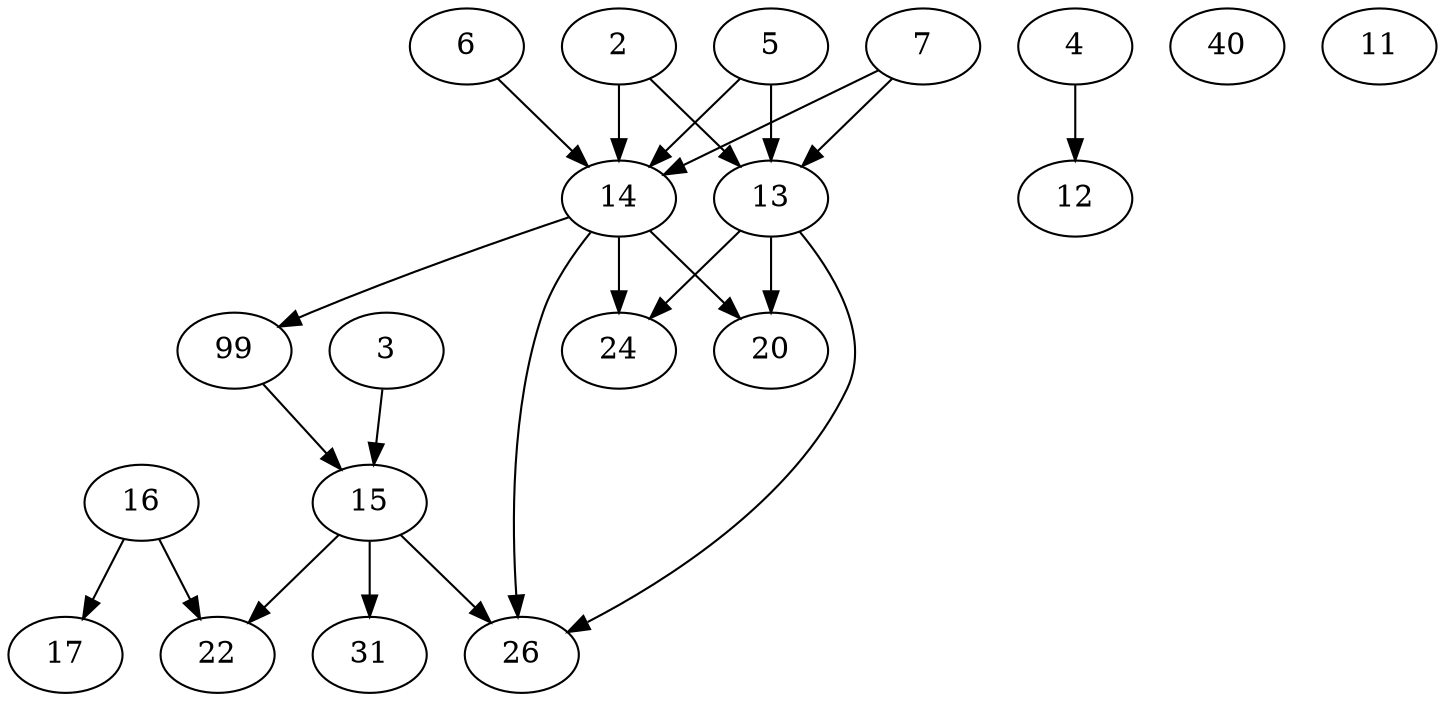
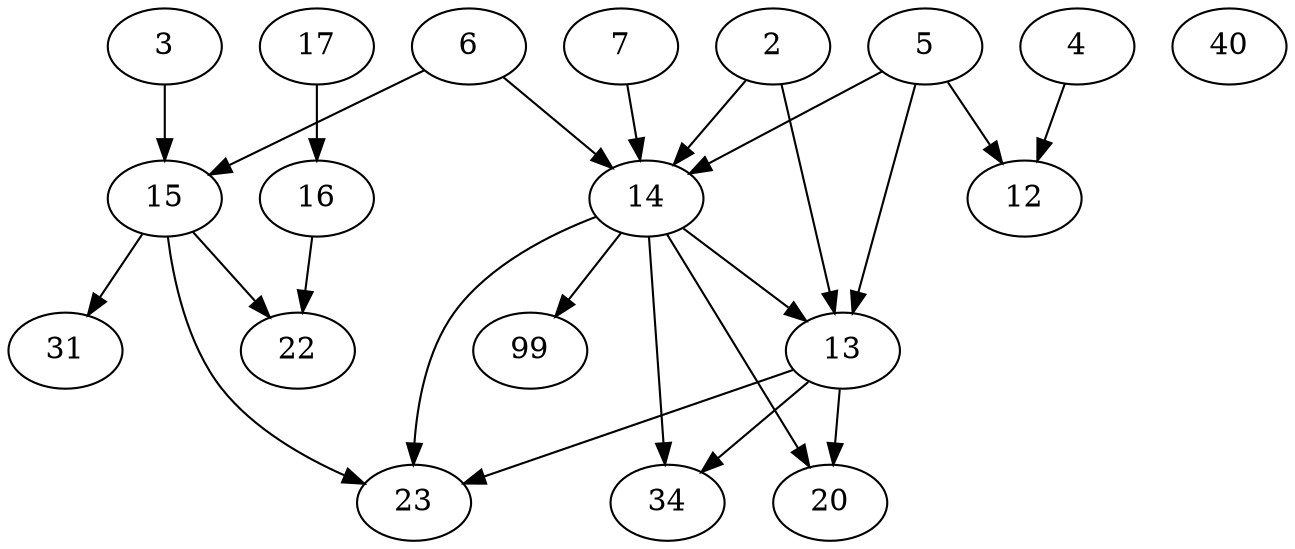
(1379, 46) -> none
none -> (969, 114)
(855, 115) -> (736, 268)
(619, 351) -> (668, 503)
(295, 419) -> (332, 115)
(108, 569) -> (317, 108)
(522, 655) -> (414, 503)
